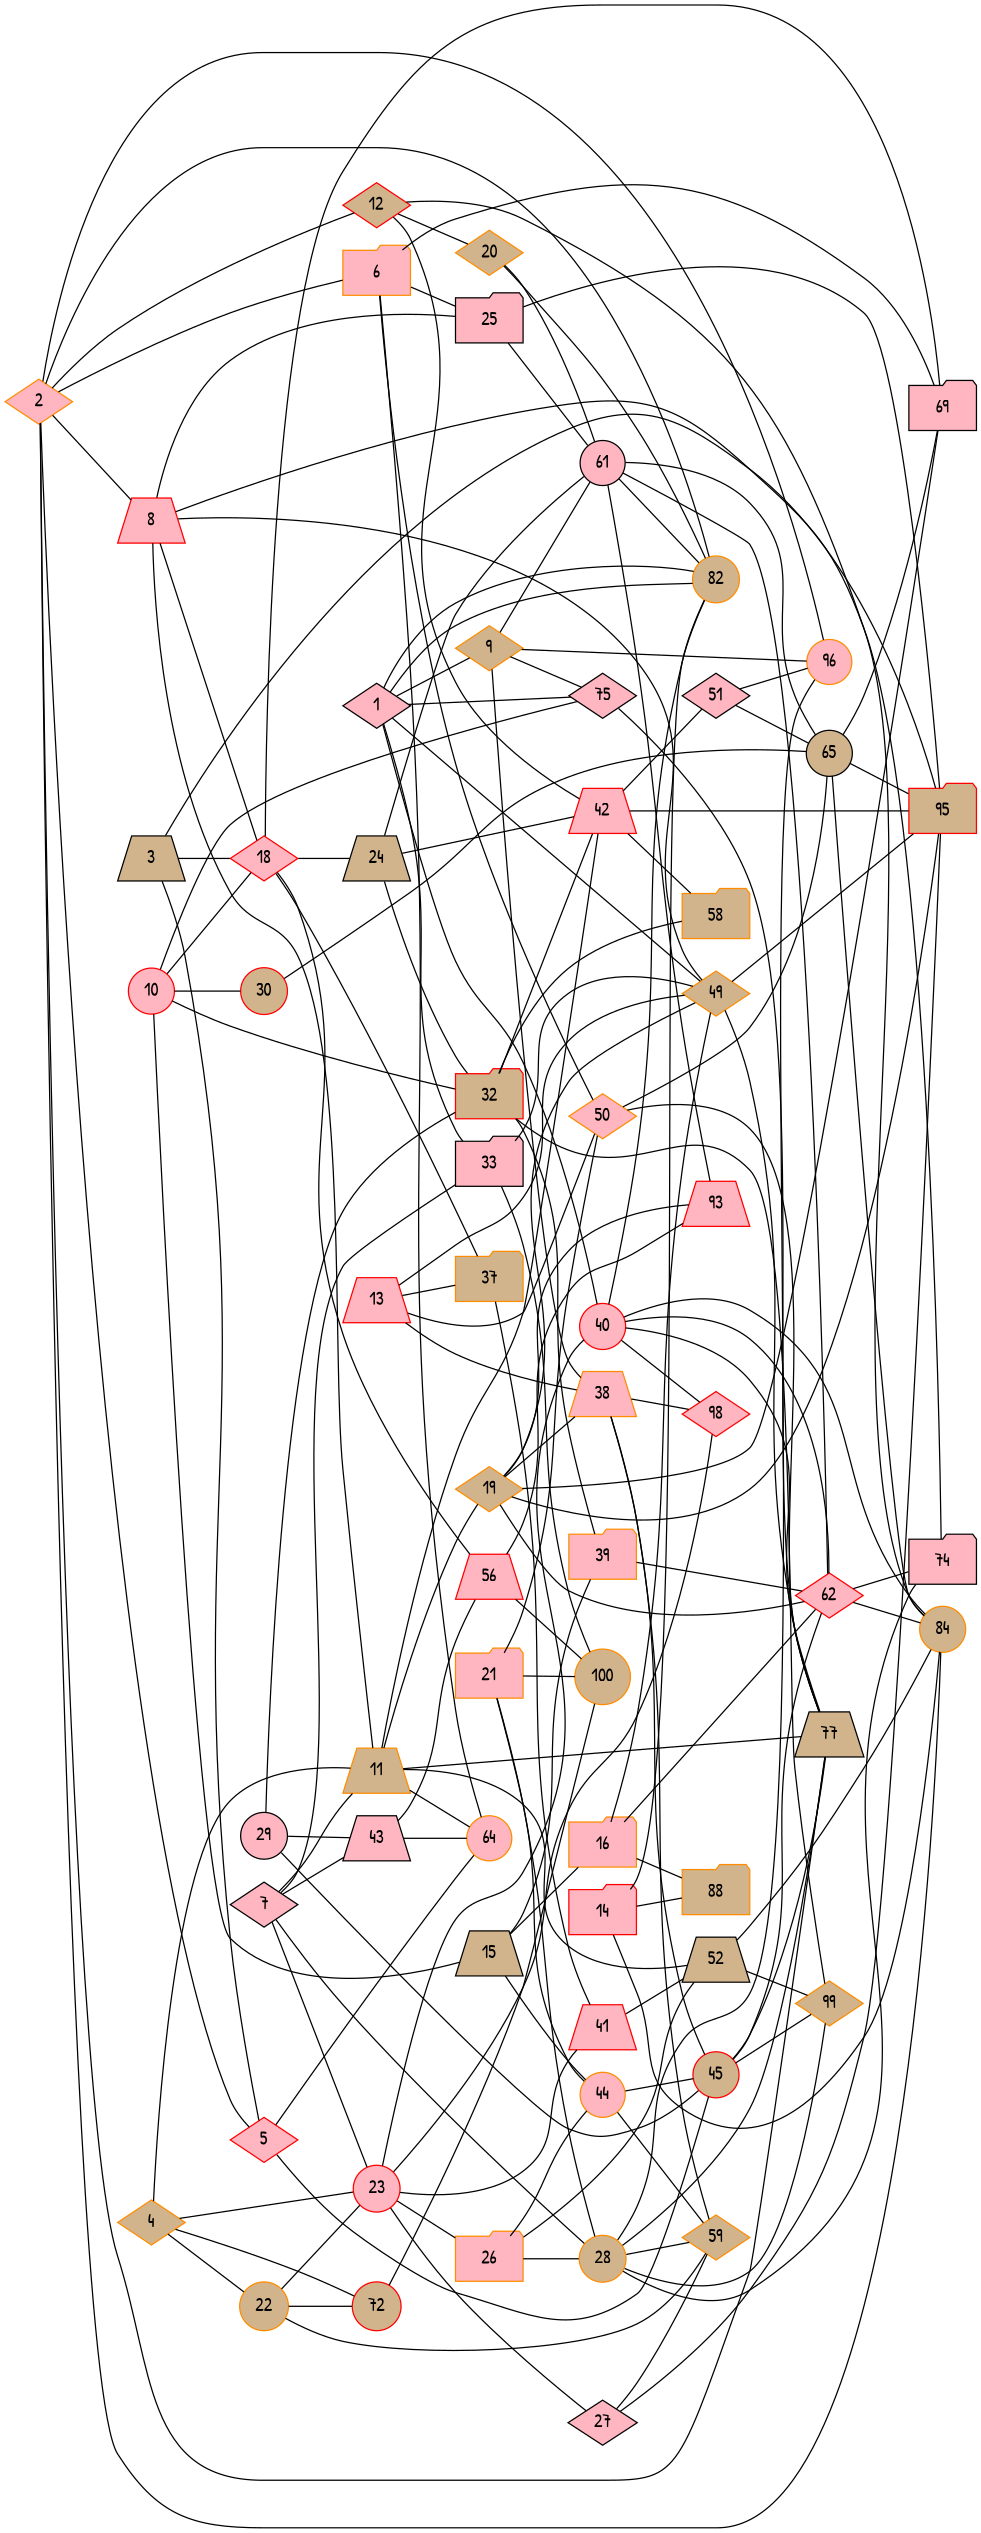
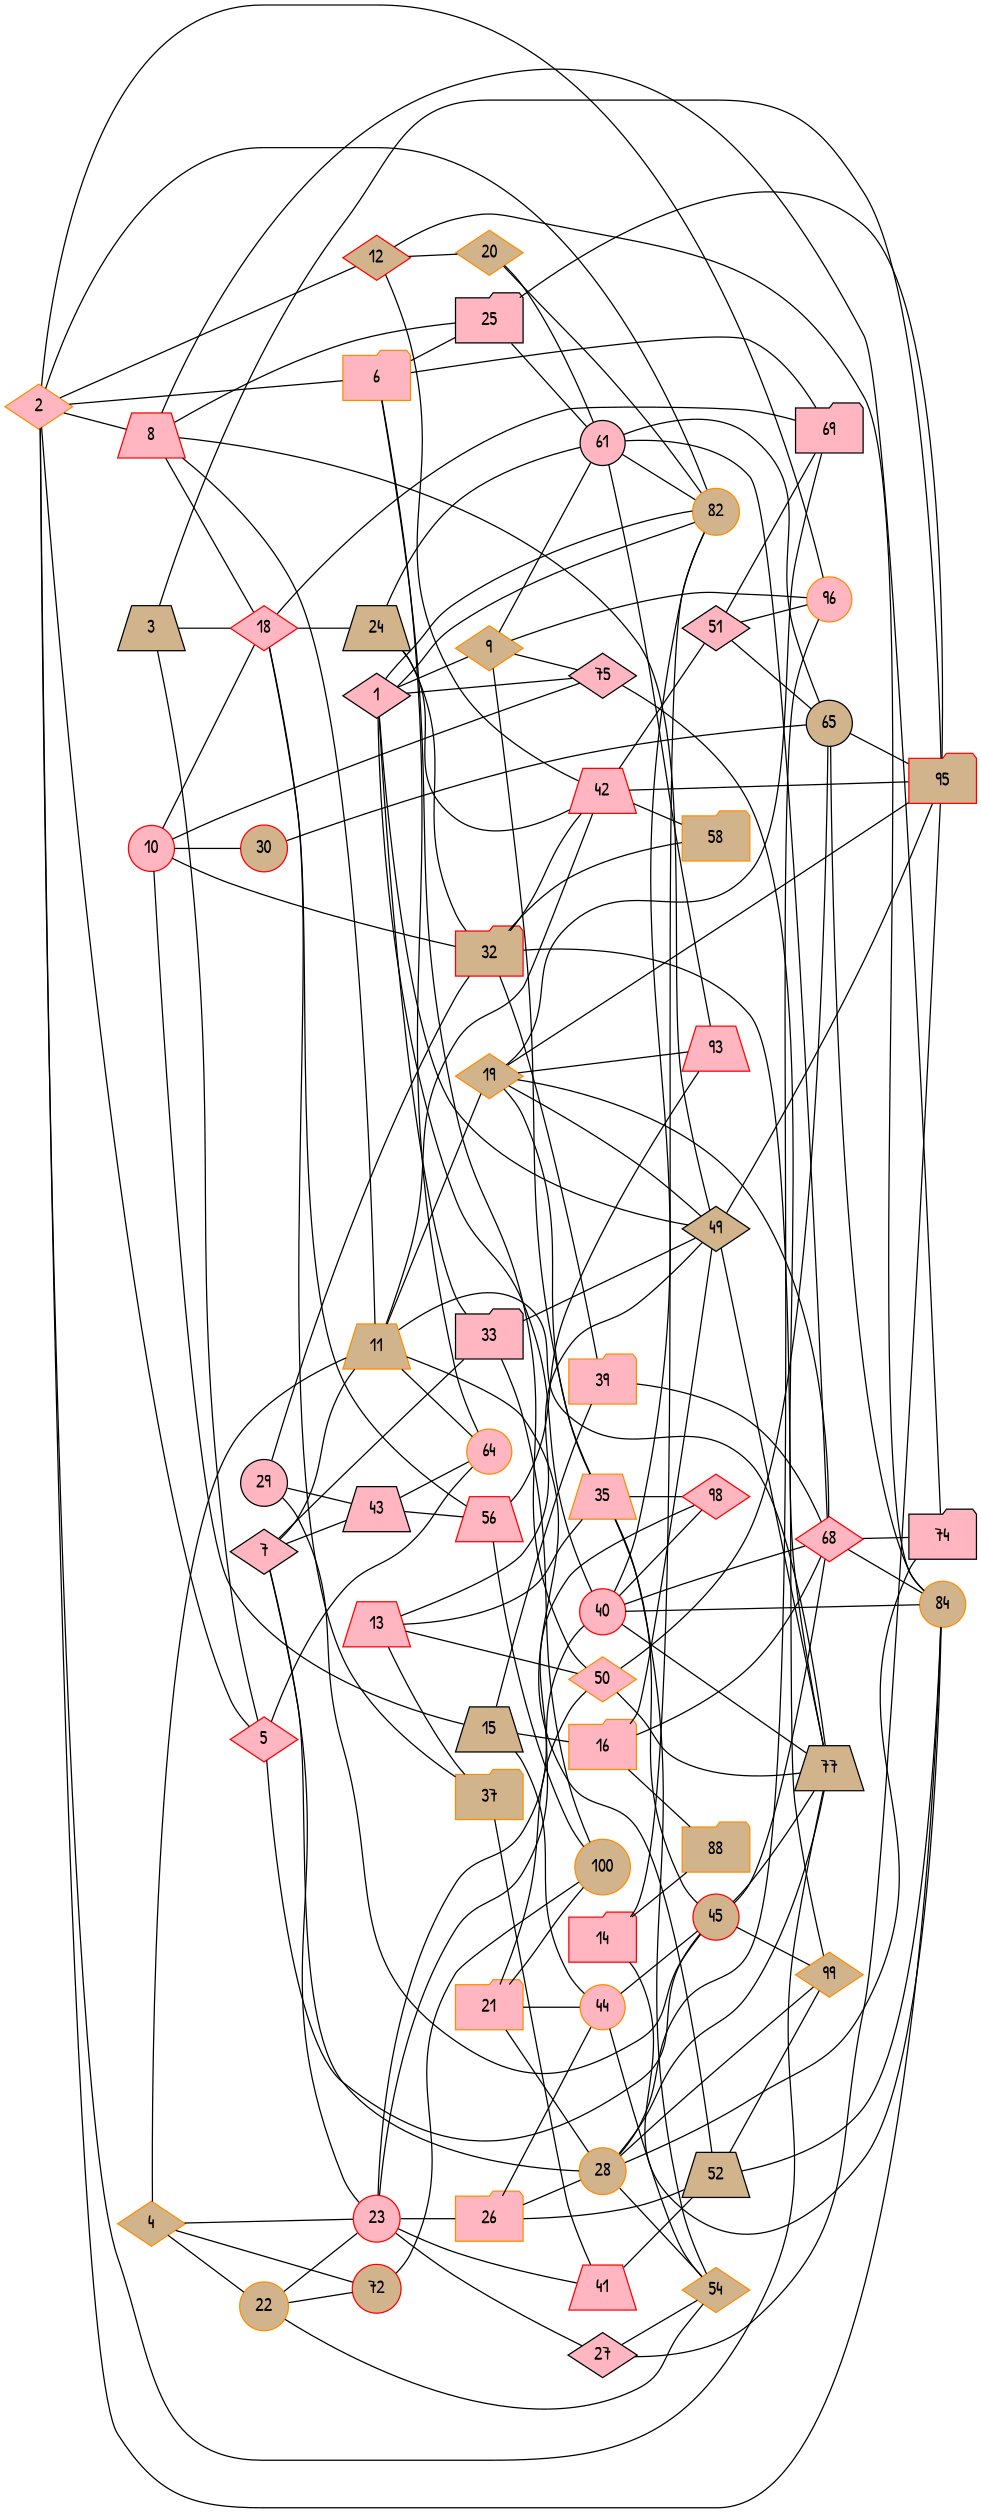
(901, 586) -> (773, 529)
(716, 994) -> (716, 1229)
(603, 1394) -> (603, 1497)
(829, 1596) -> (829, 1539)
(716, 2237) -> (716, 2290)
